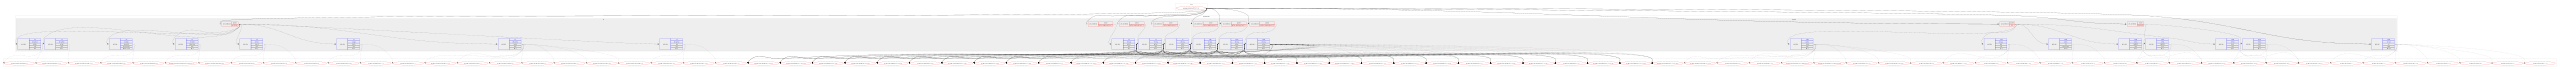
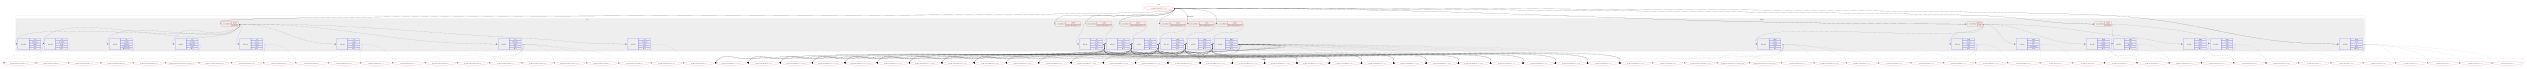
(699, 63) -> none
